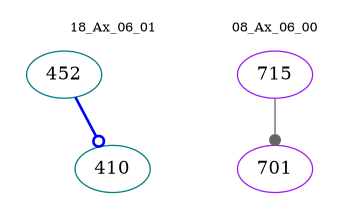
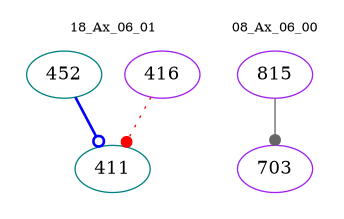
none -> (162, 75)
(275, 75) -> (275, 75)
(113, 169) -> (113, 169)
(275, 169) -> (275, 169)
